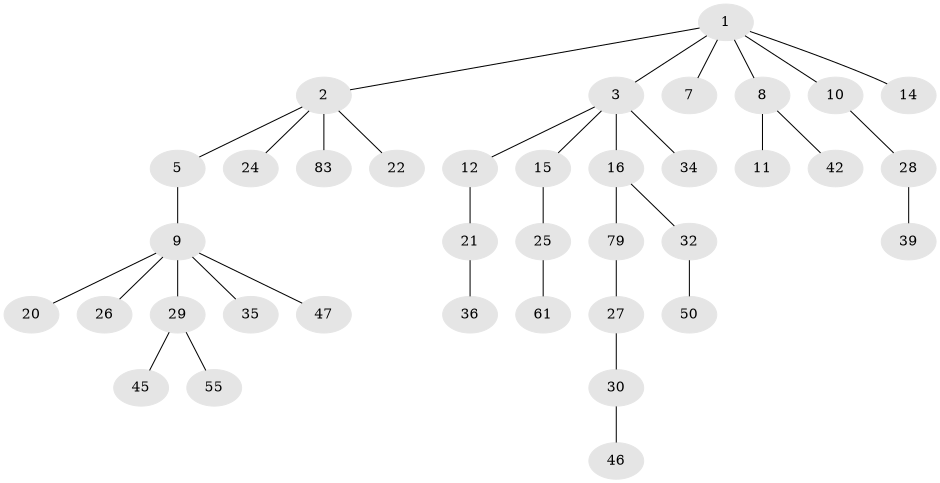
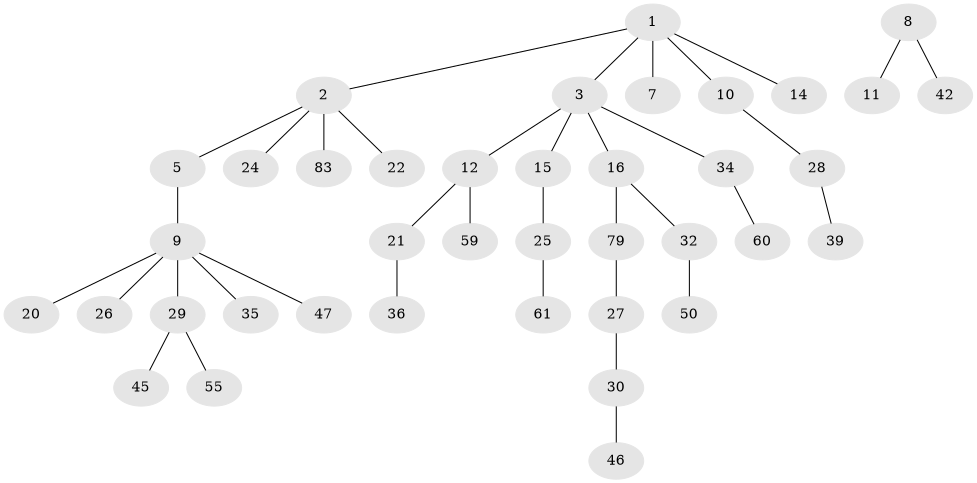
(744, 59) -> none
none -> (470, 242)
none -> (762, 242)
